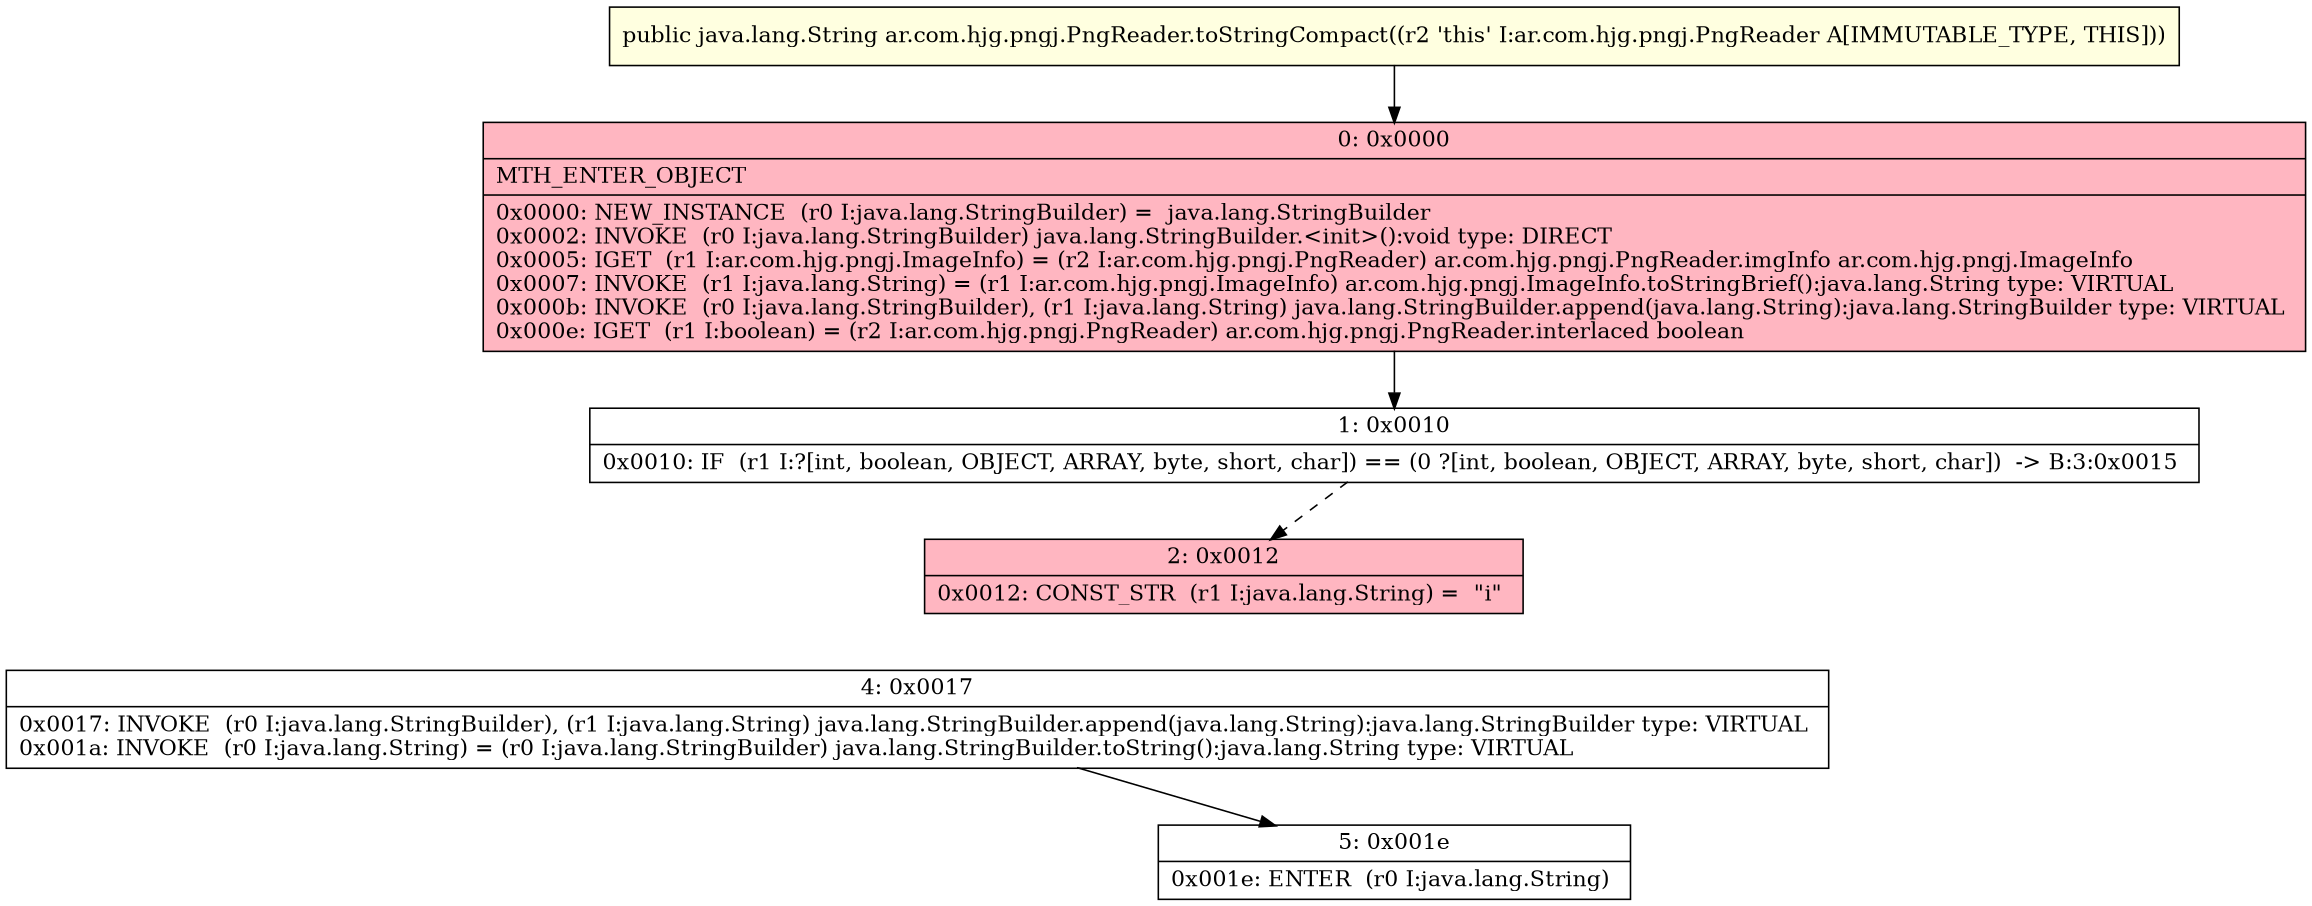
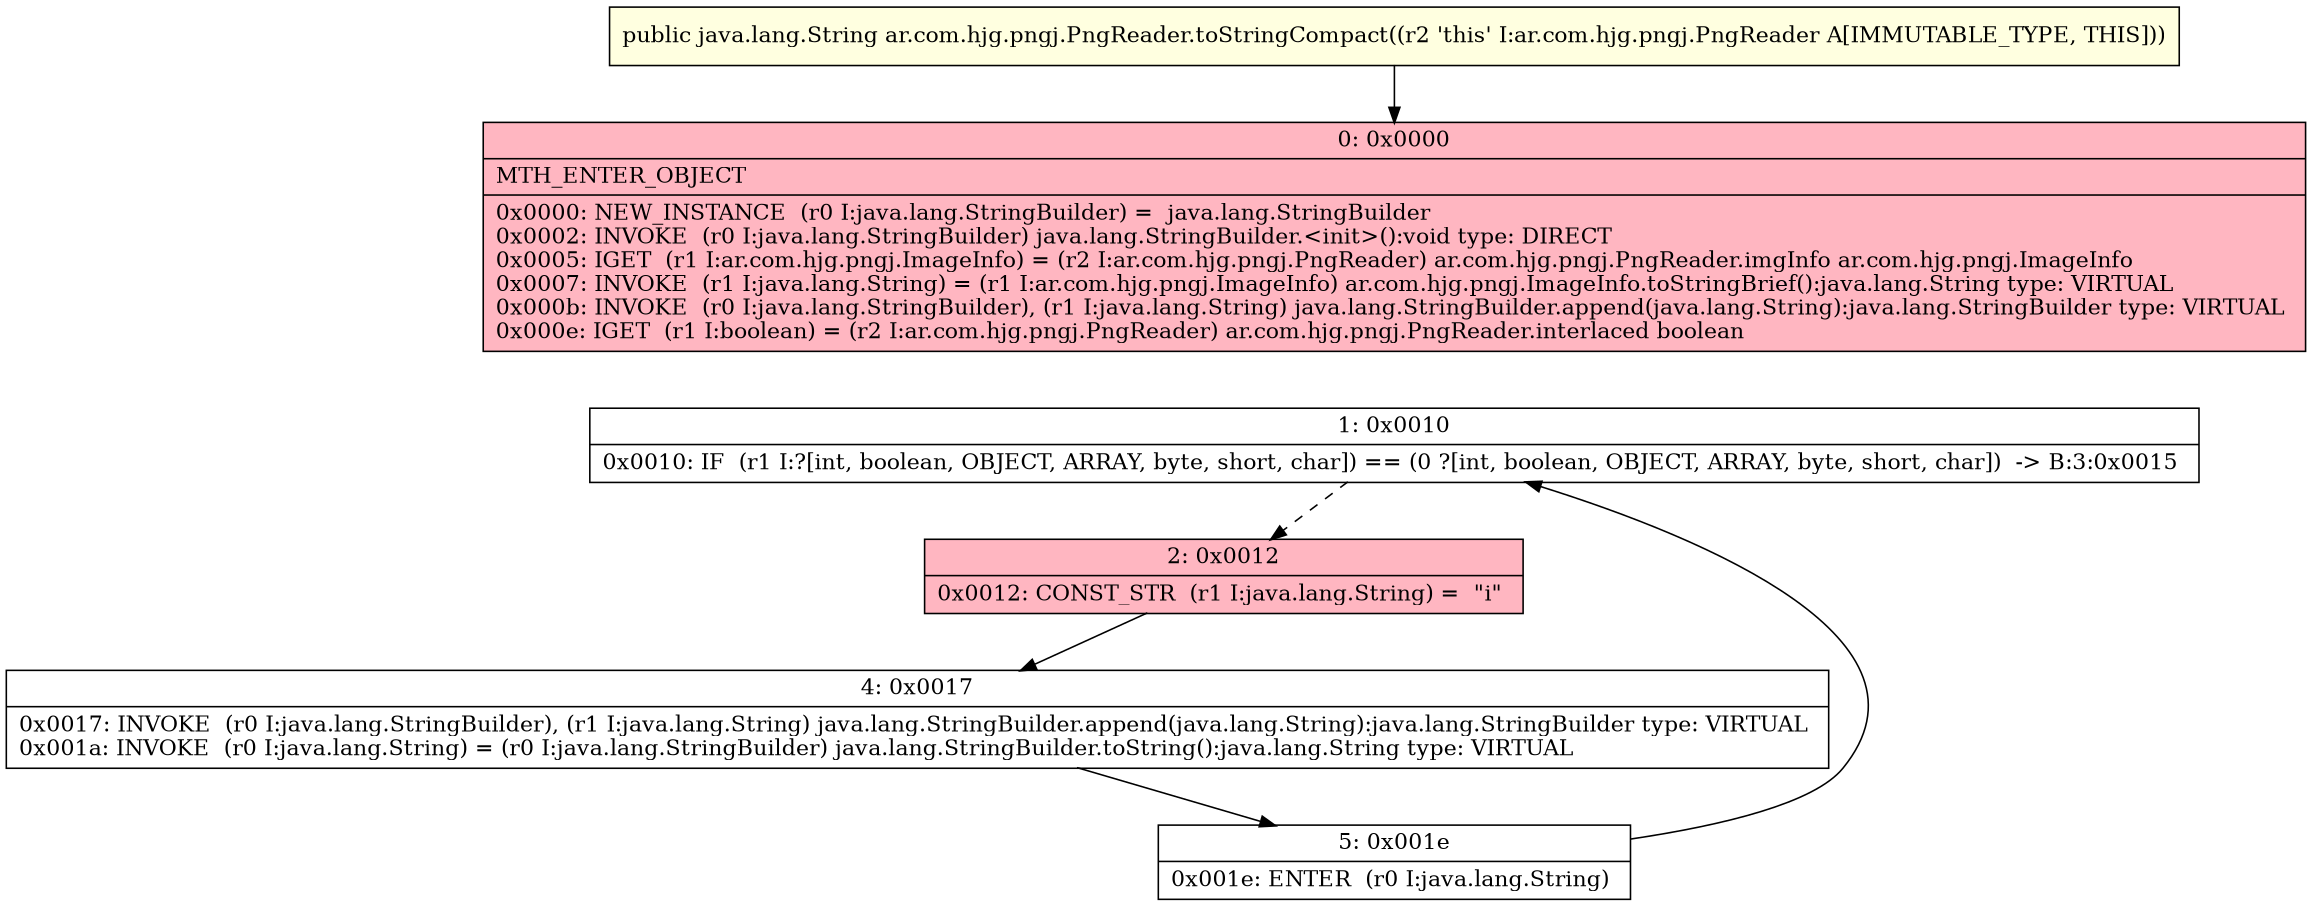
(1394, 372) -> (1847, 652)
none -> (1091, 639)
